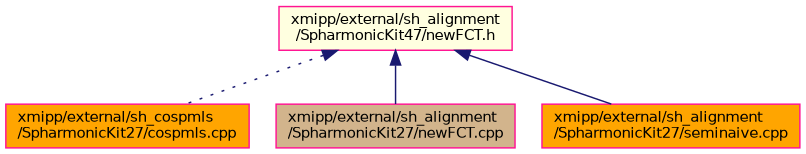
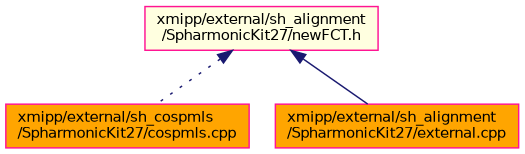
(396, 28) -> (262, 28)
(396, 126) -> none
(671, 126) -> (397, 126)
